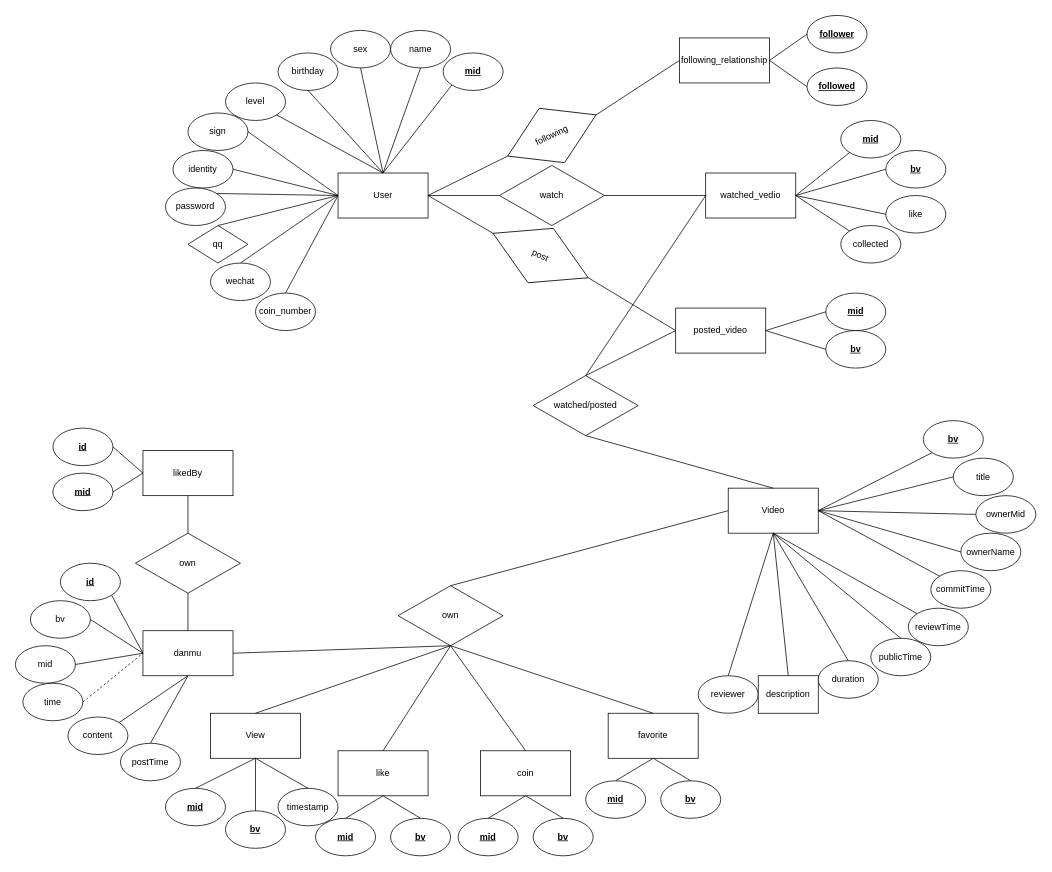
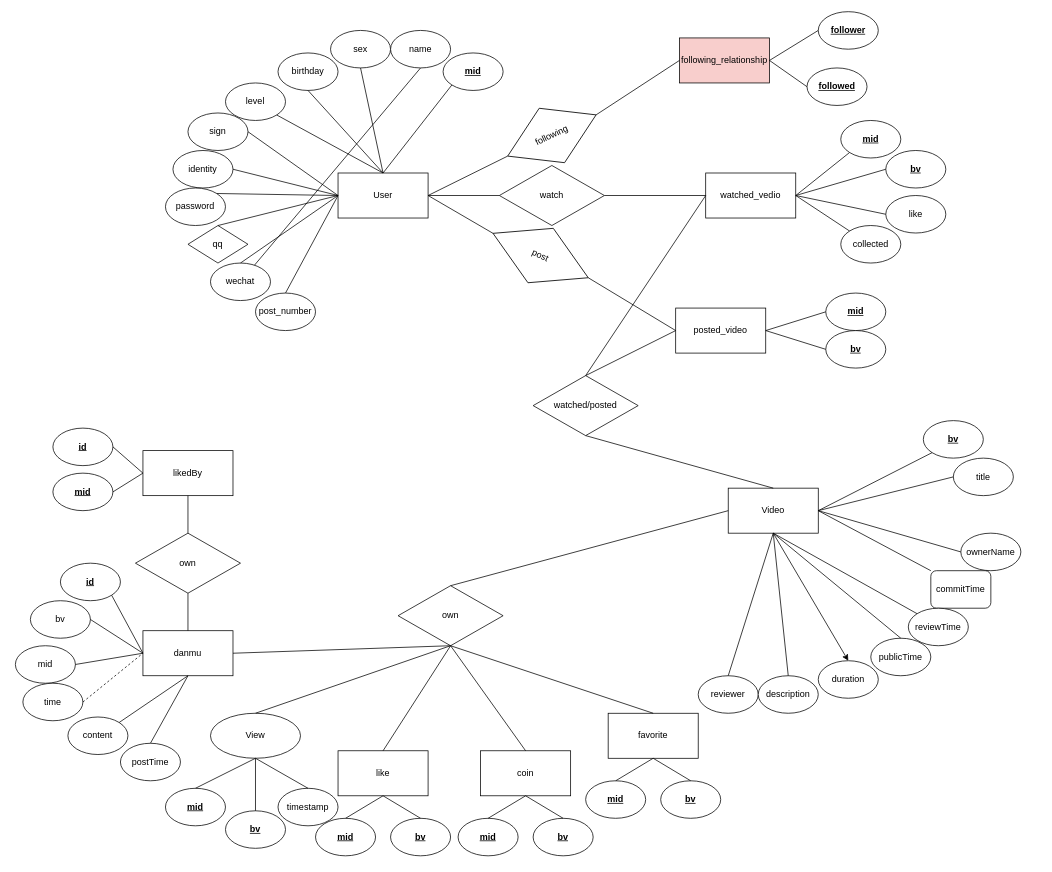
(837, 34) -> (848, 30)
(724, 60) -> (724, 60)
(403, 115) -> (353, 148)
(285, 312) -> (285, 312)
(898, 512) -> none
(1005, 514) -> none
(960, 589) -> (960, 589)
(846, 657) -> (844, 655)
(788, 694) -> (788, 694)
(255, 735) -> (255, 735)
